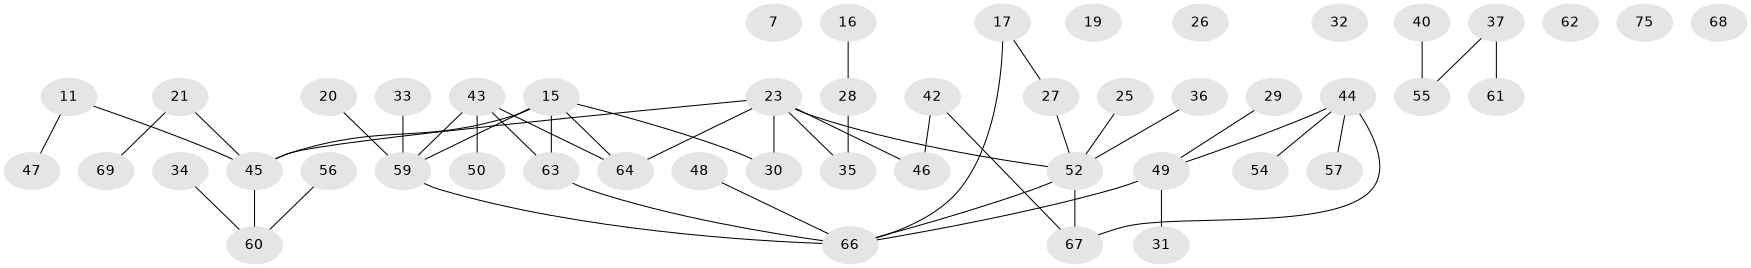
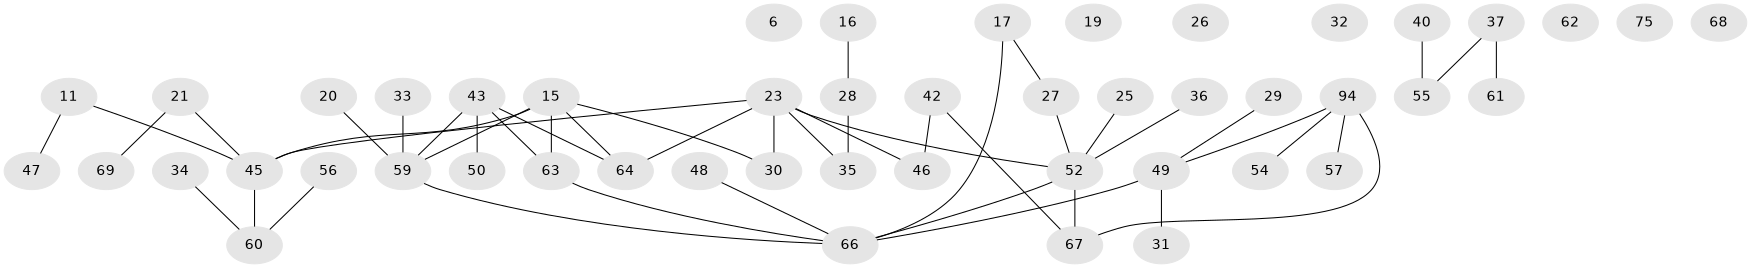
(774, 23) -> (774, 23)
(1348, 97) -> (1348, 97)
